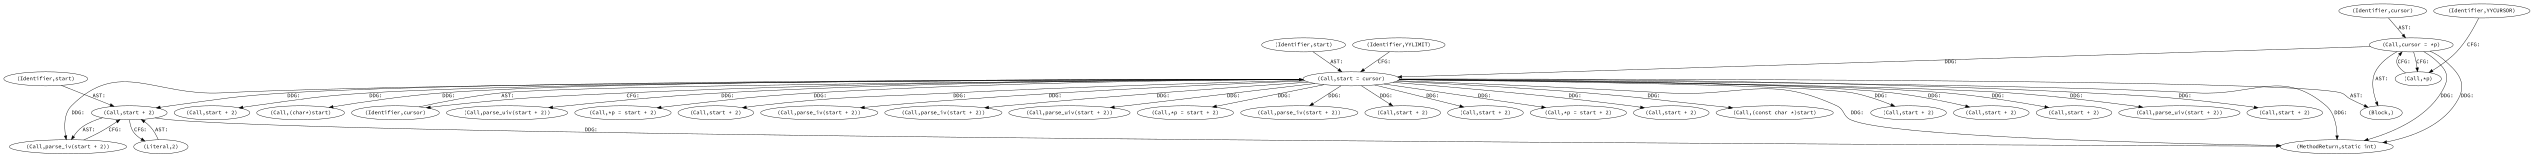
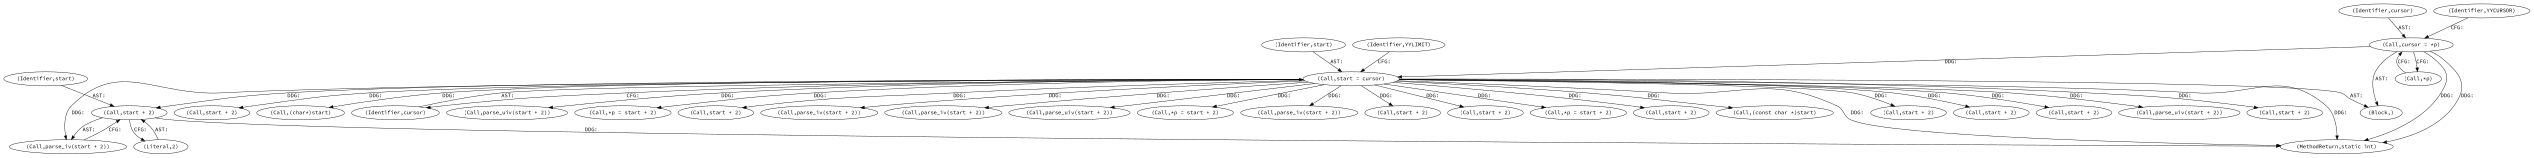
(2460, 48) -> (2448, 27)
